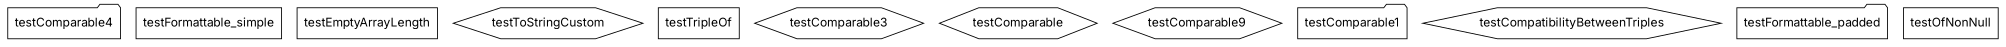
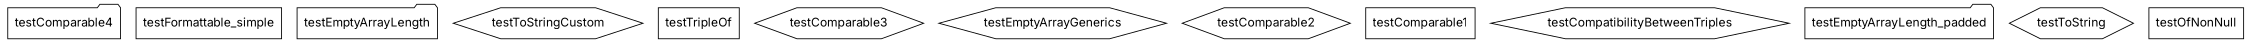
(367, 23) -> (367, 23)
(1018, 23) -> (1053, 23)
(1197, 23) -> (1266, 23)
(1352, 23) -> (1420, 23)
(1812, 23) -> (1899, 23)
none -> (2071, 23)
